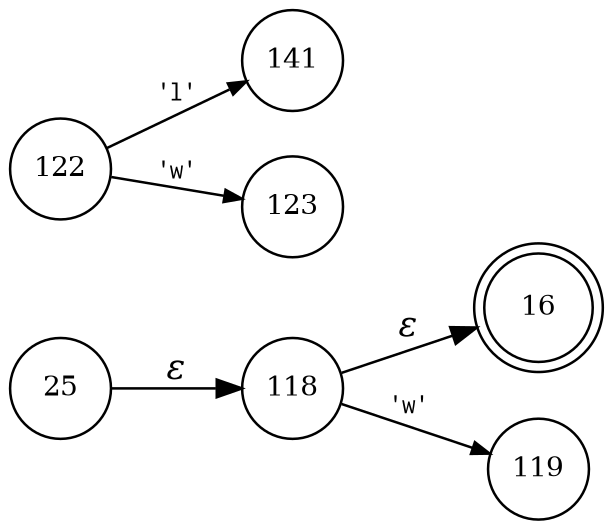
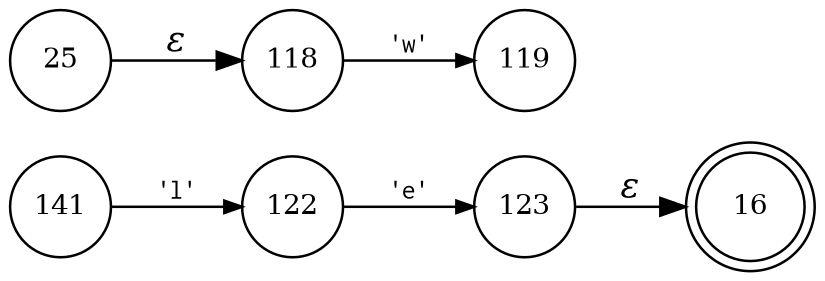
(168, 119) -> (168, 207)
(177, 172) -> (409, 192)
(397, 354) -> (618, 207)
